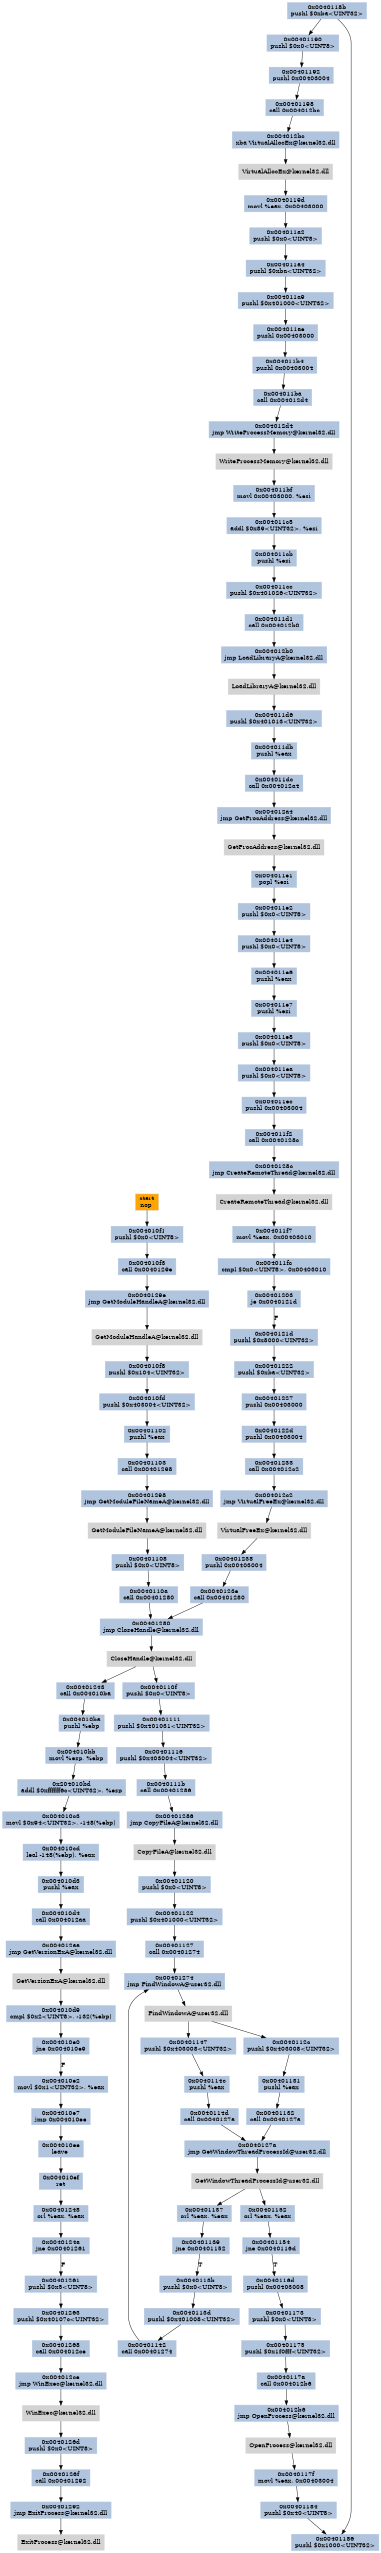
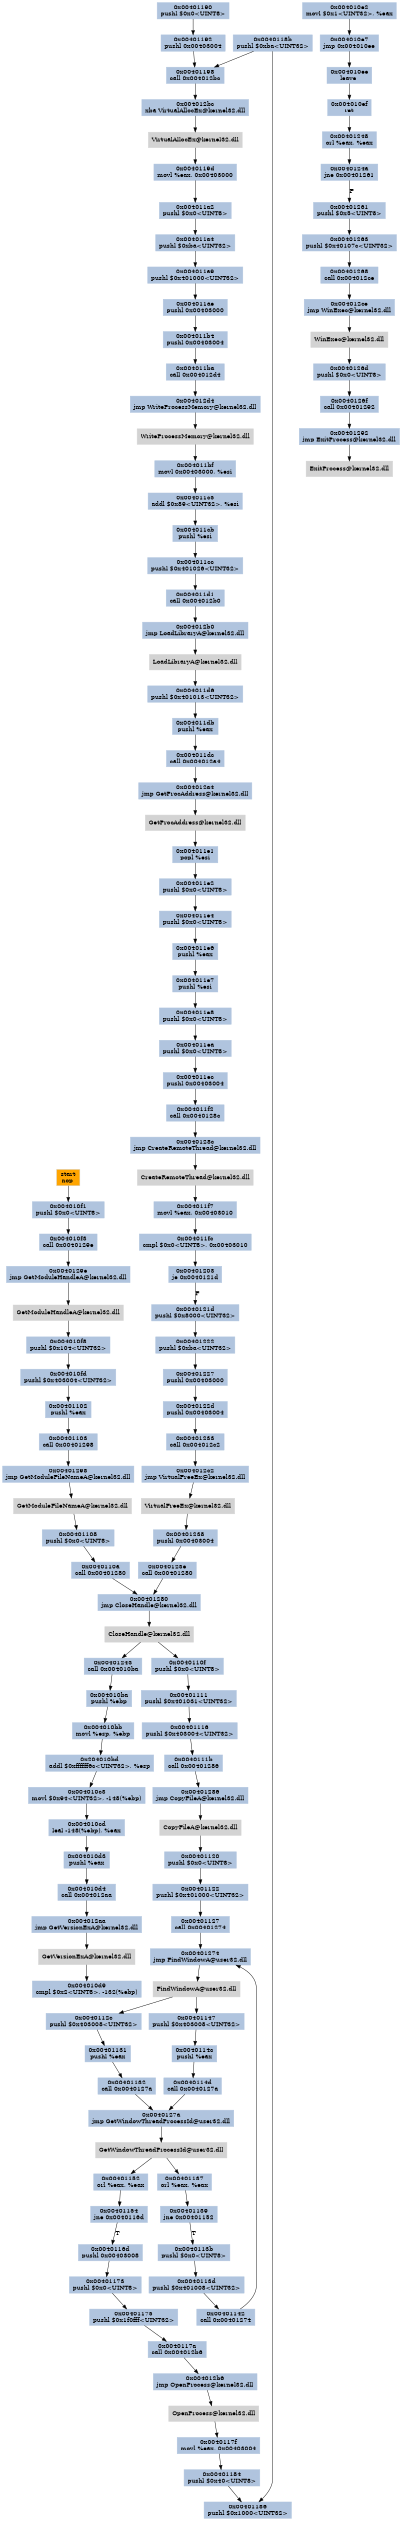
(316, 25) -> (236, 58)
(61, 2046) -> none
